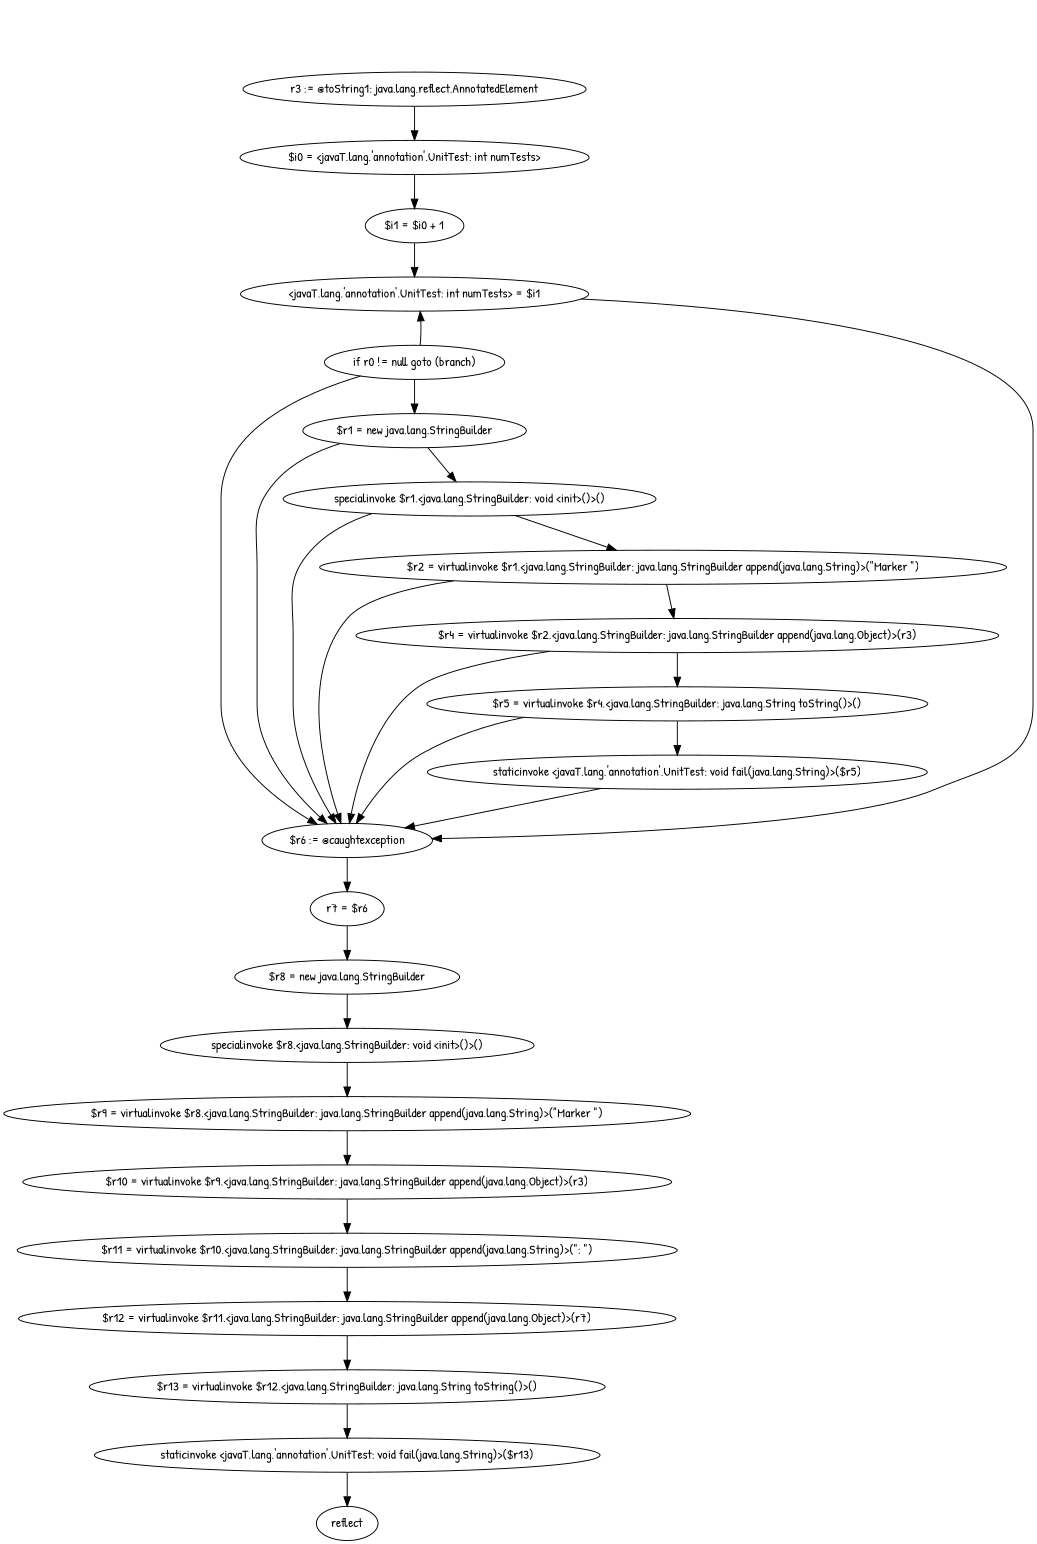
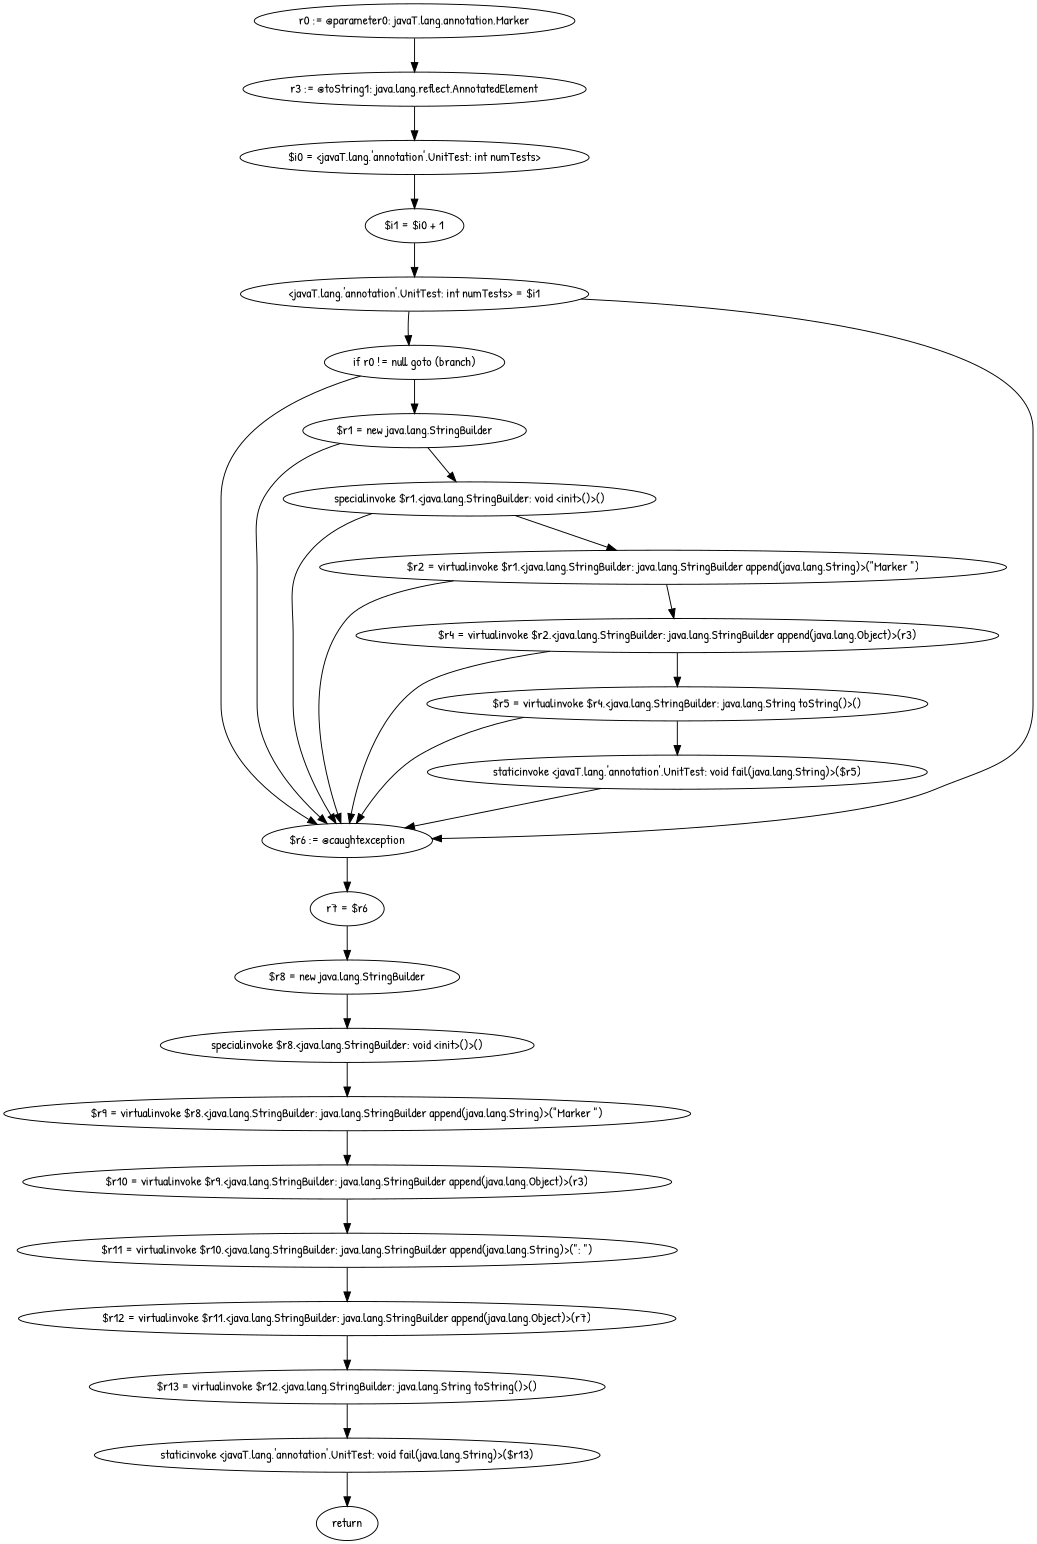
none -> (415, 21)
(421, 333) -> (408, 324)
(347, 1523) -> (347, 1523)
